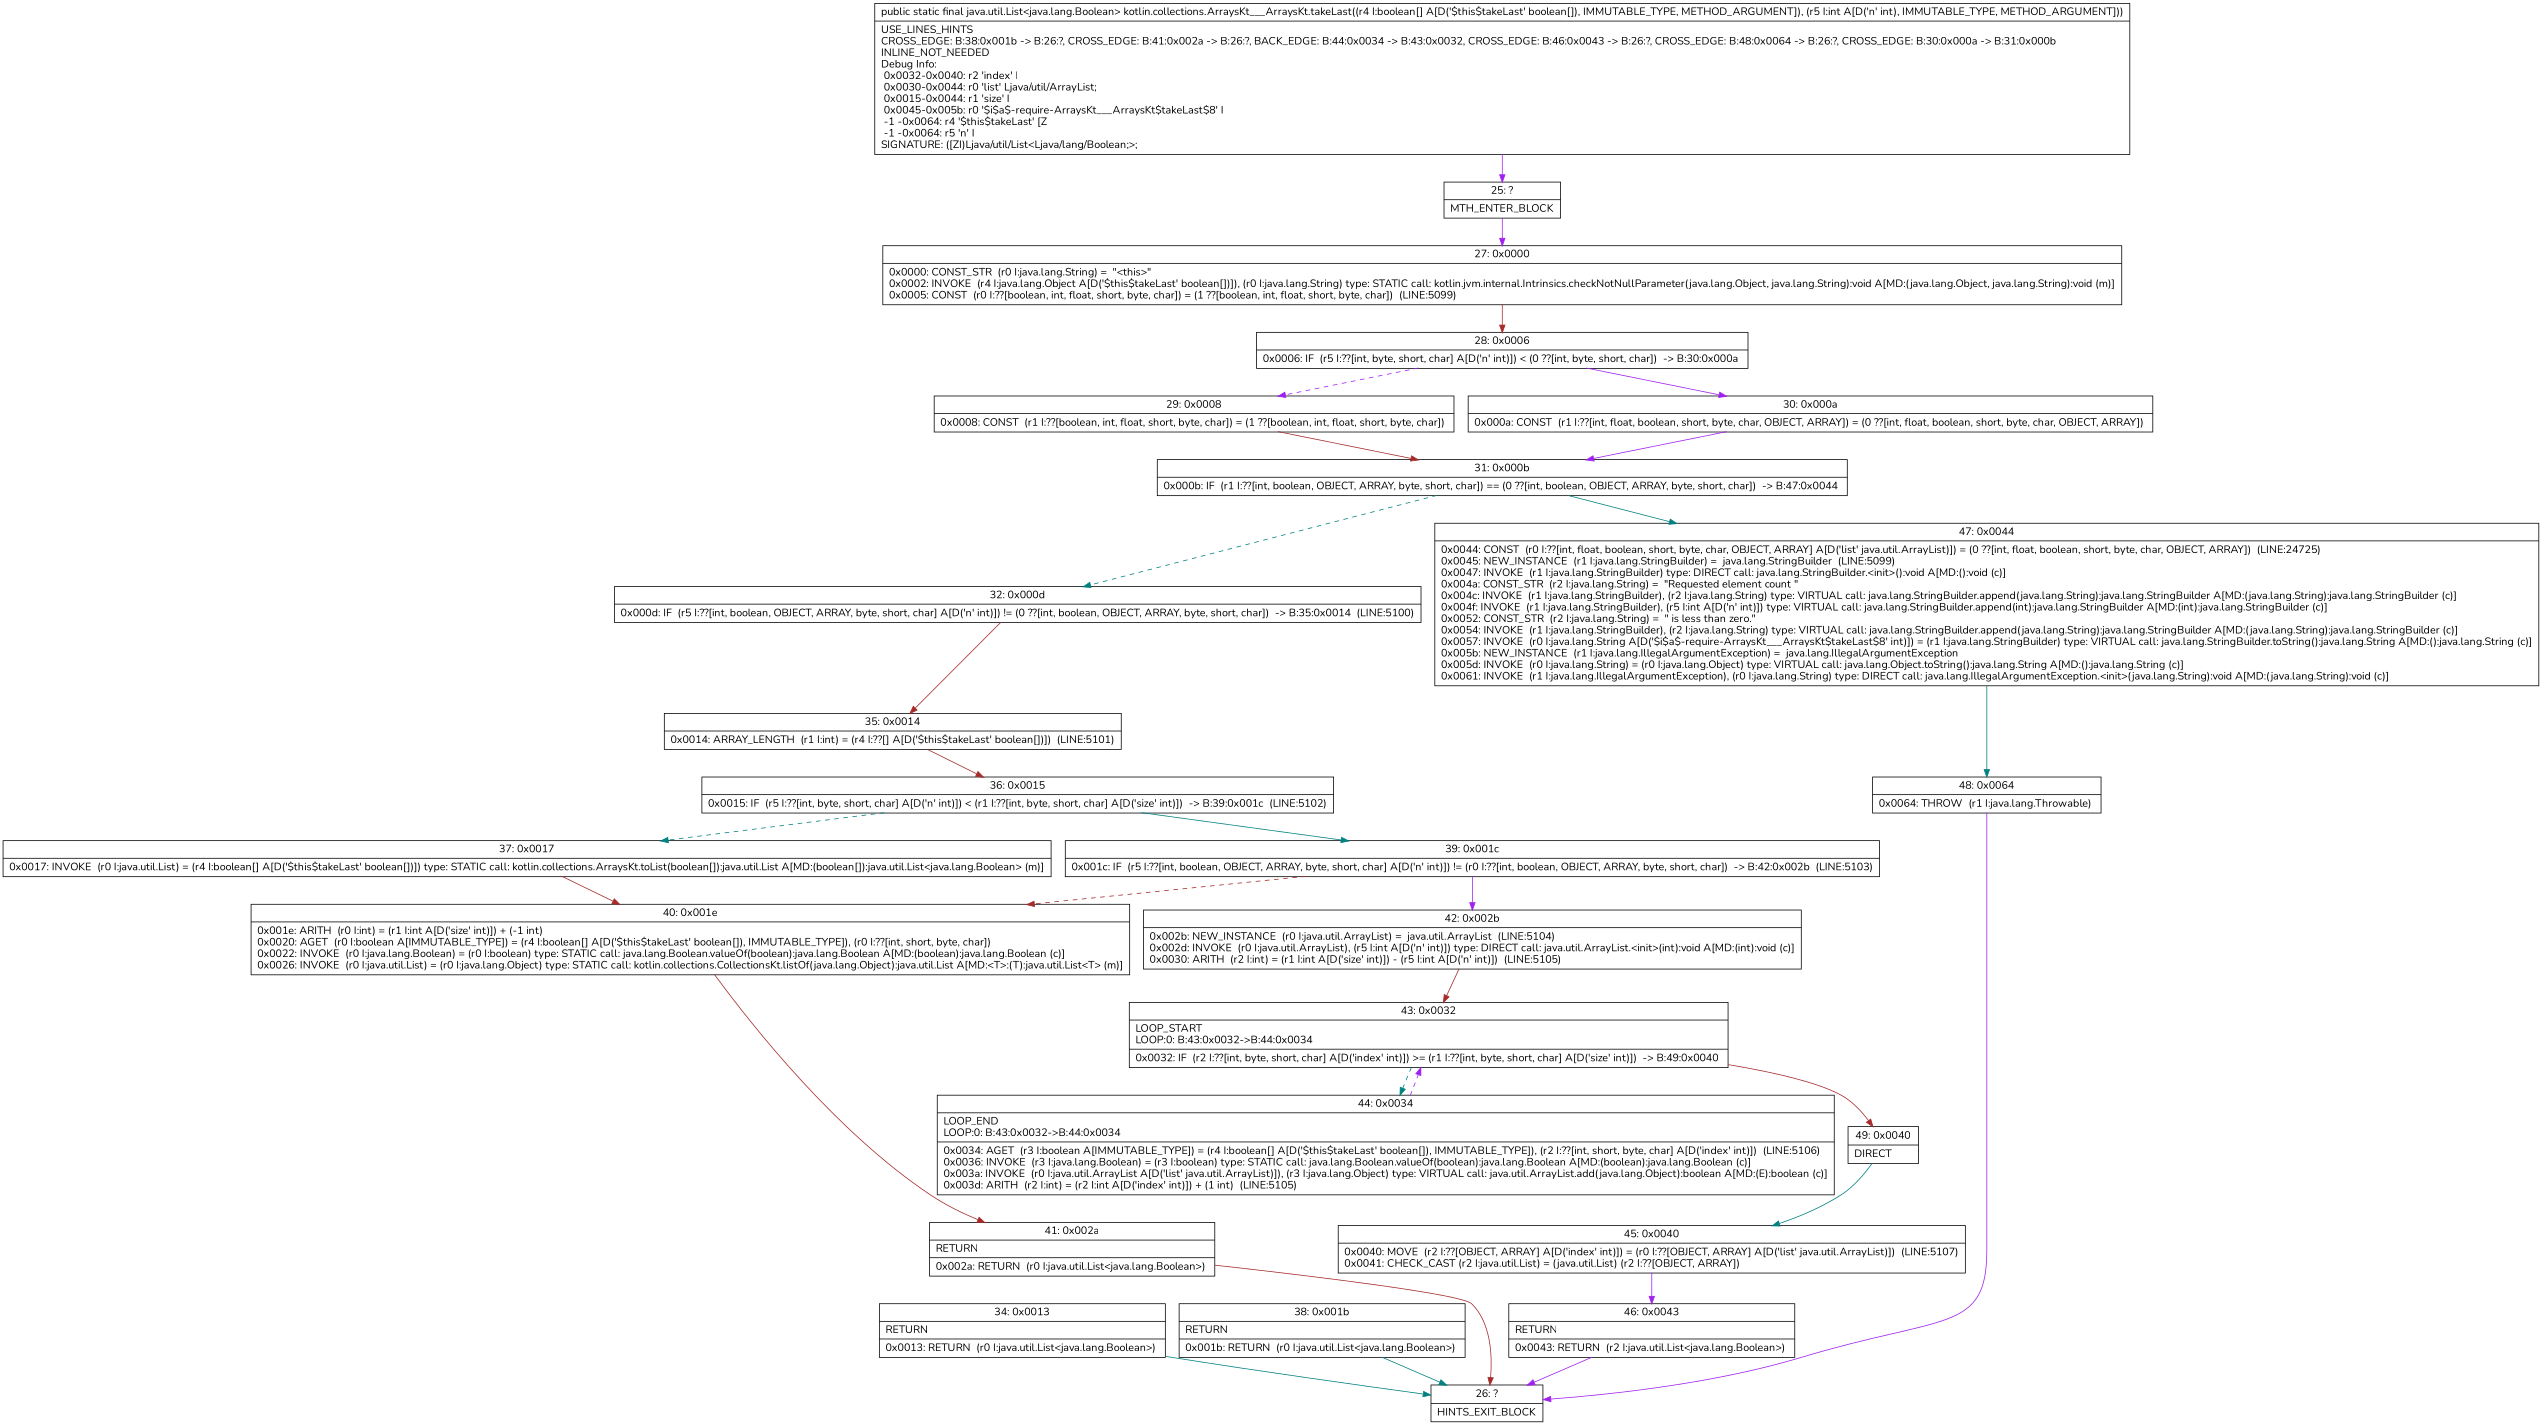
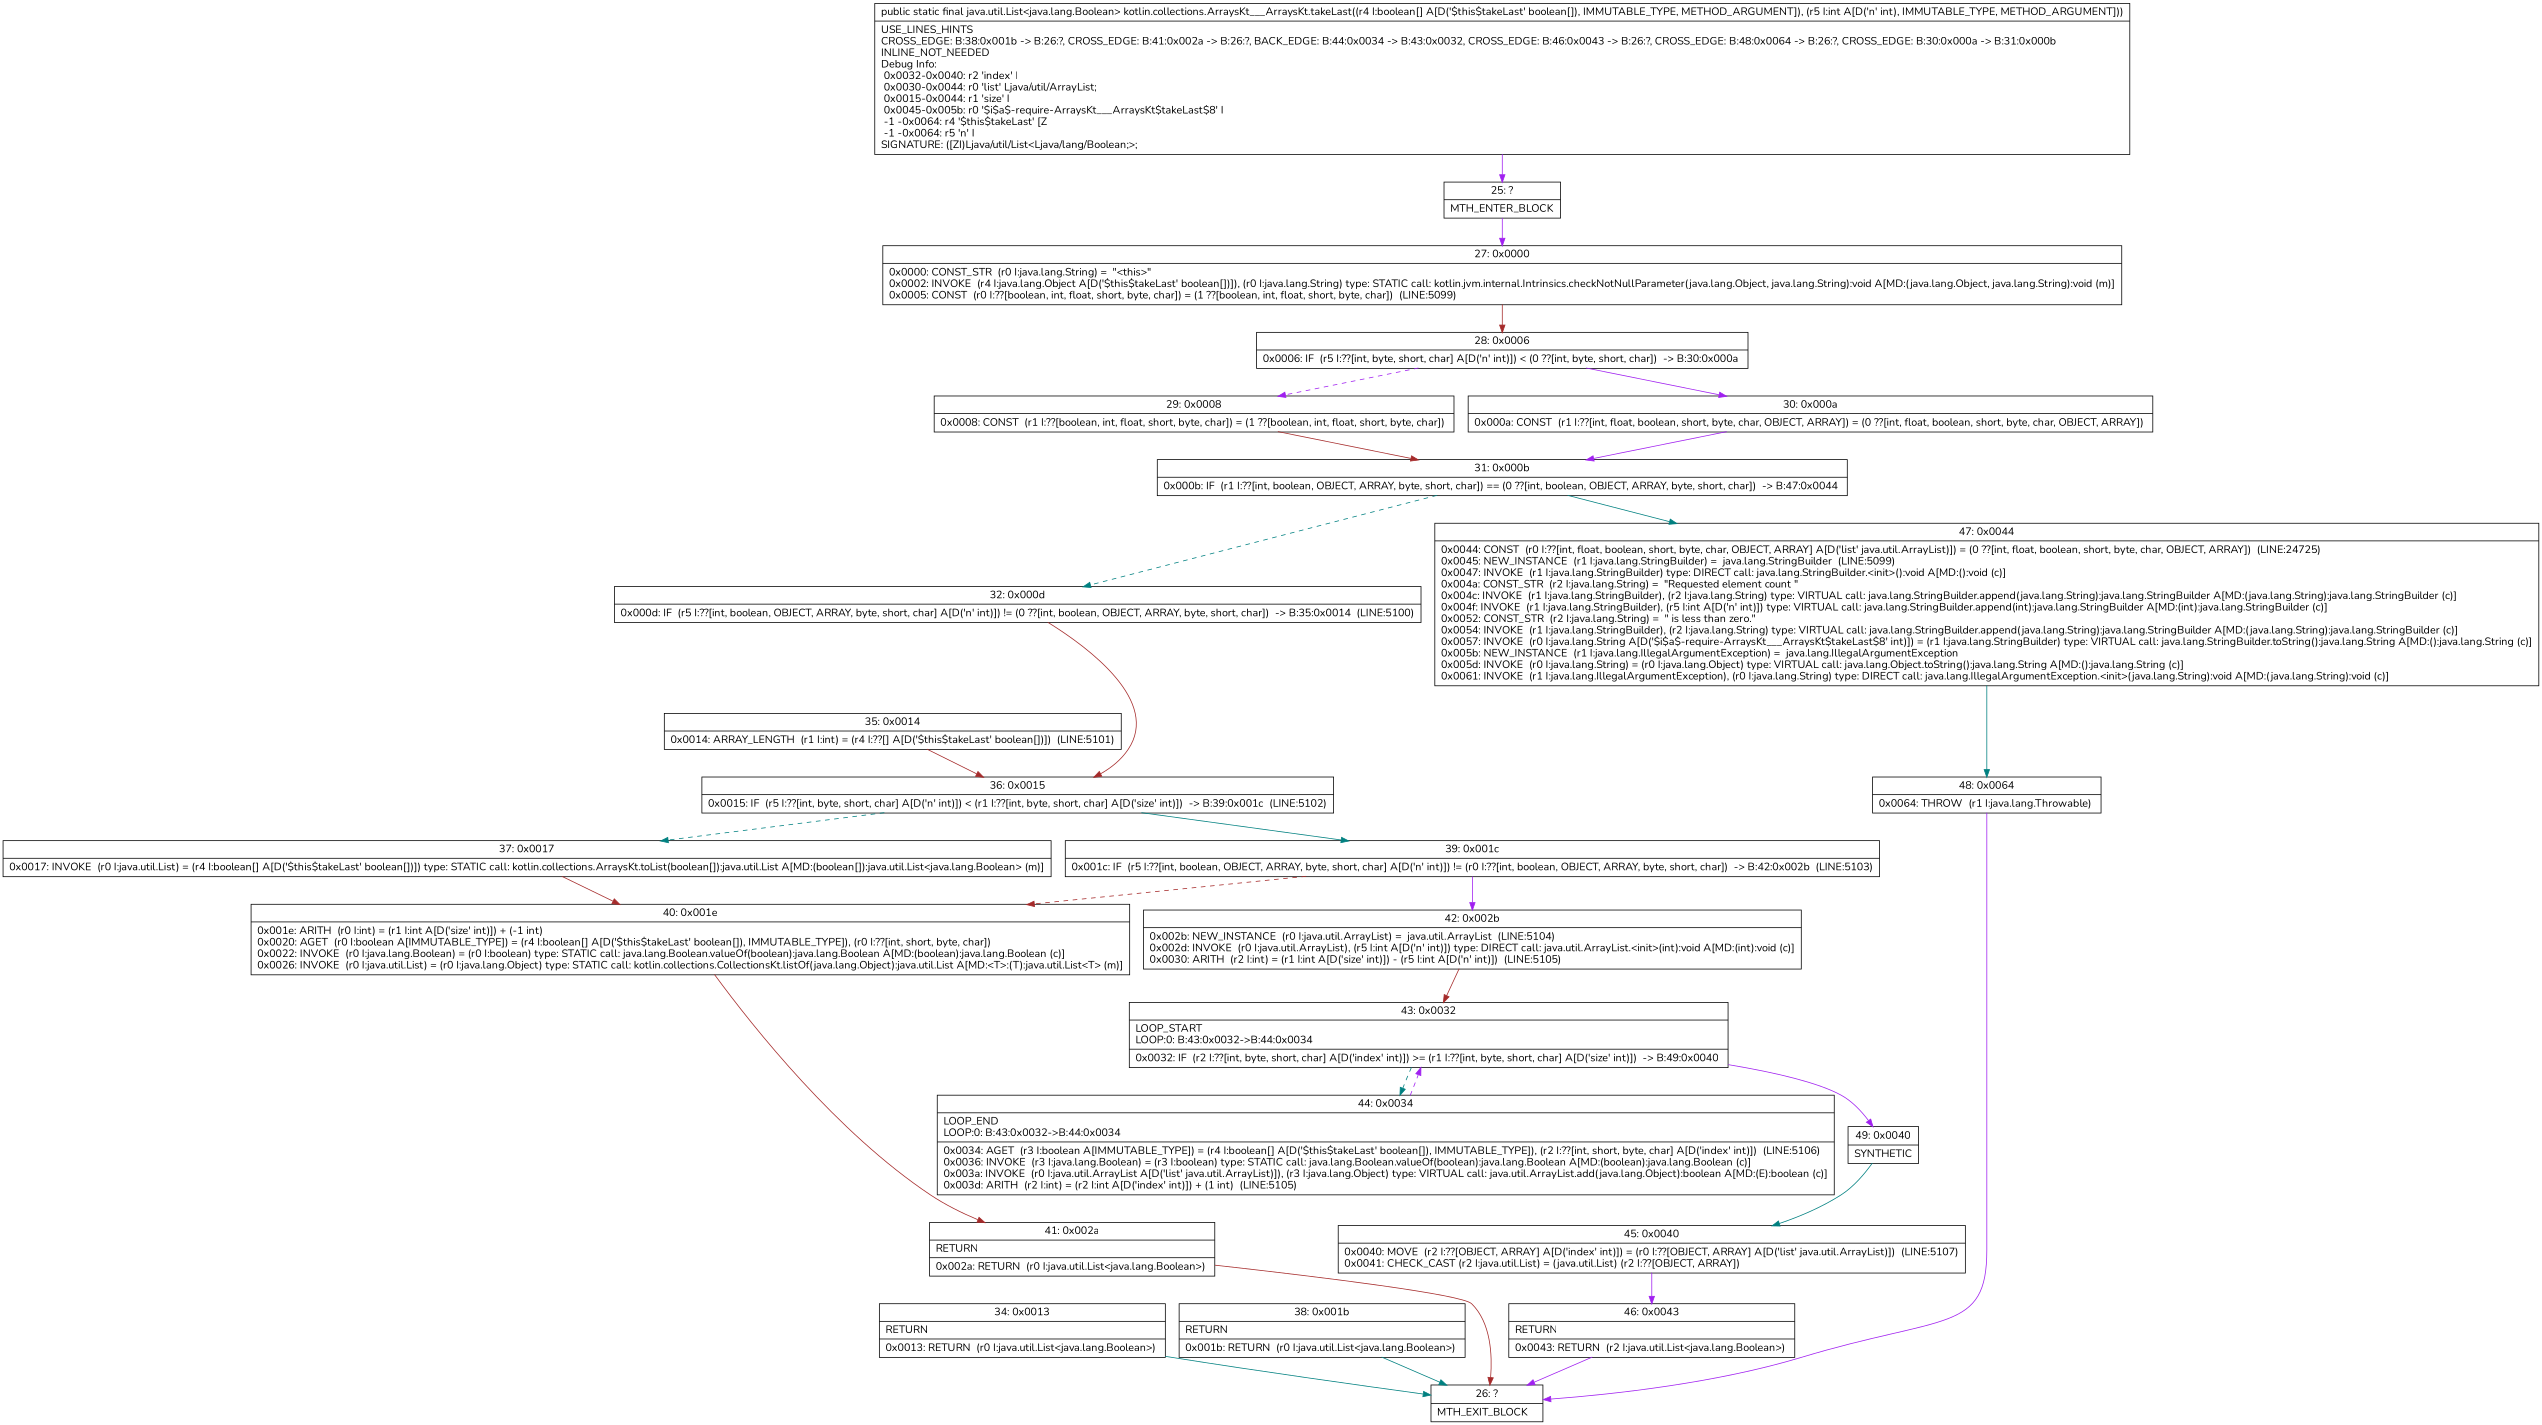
(958, 665) -> (1124, 689)
(1804, 1081) -> (1804, 1081)
(1873, 1154) -> (1883, 1154)
(1487, 1412) -> (1483, 1412)
